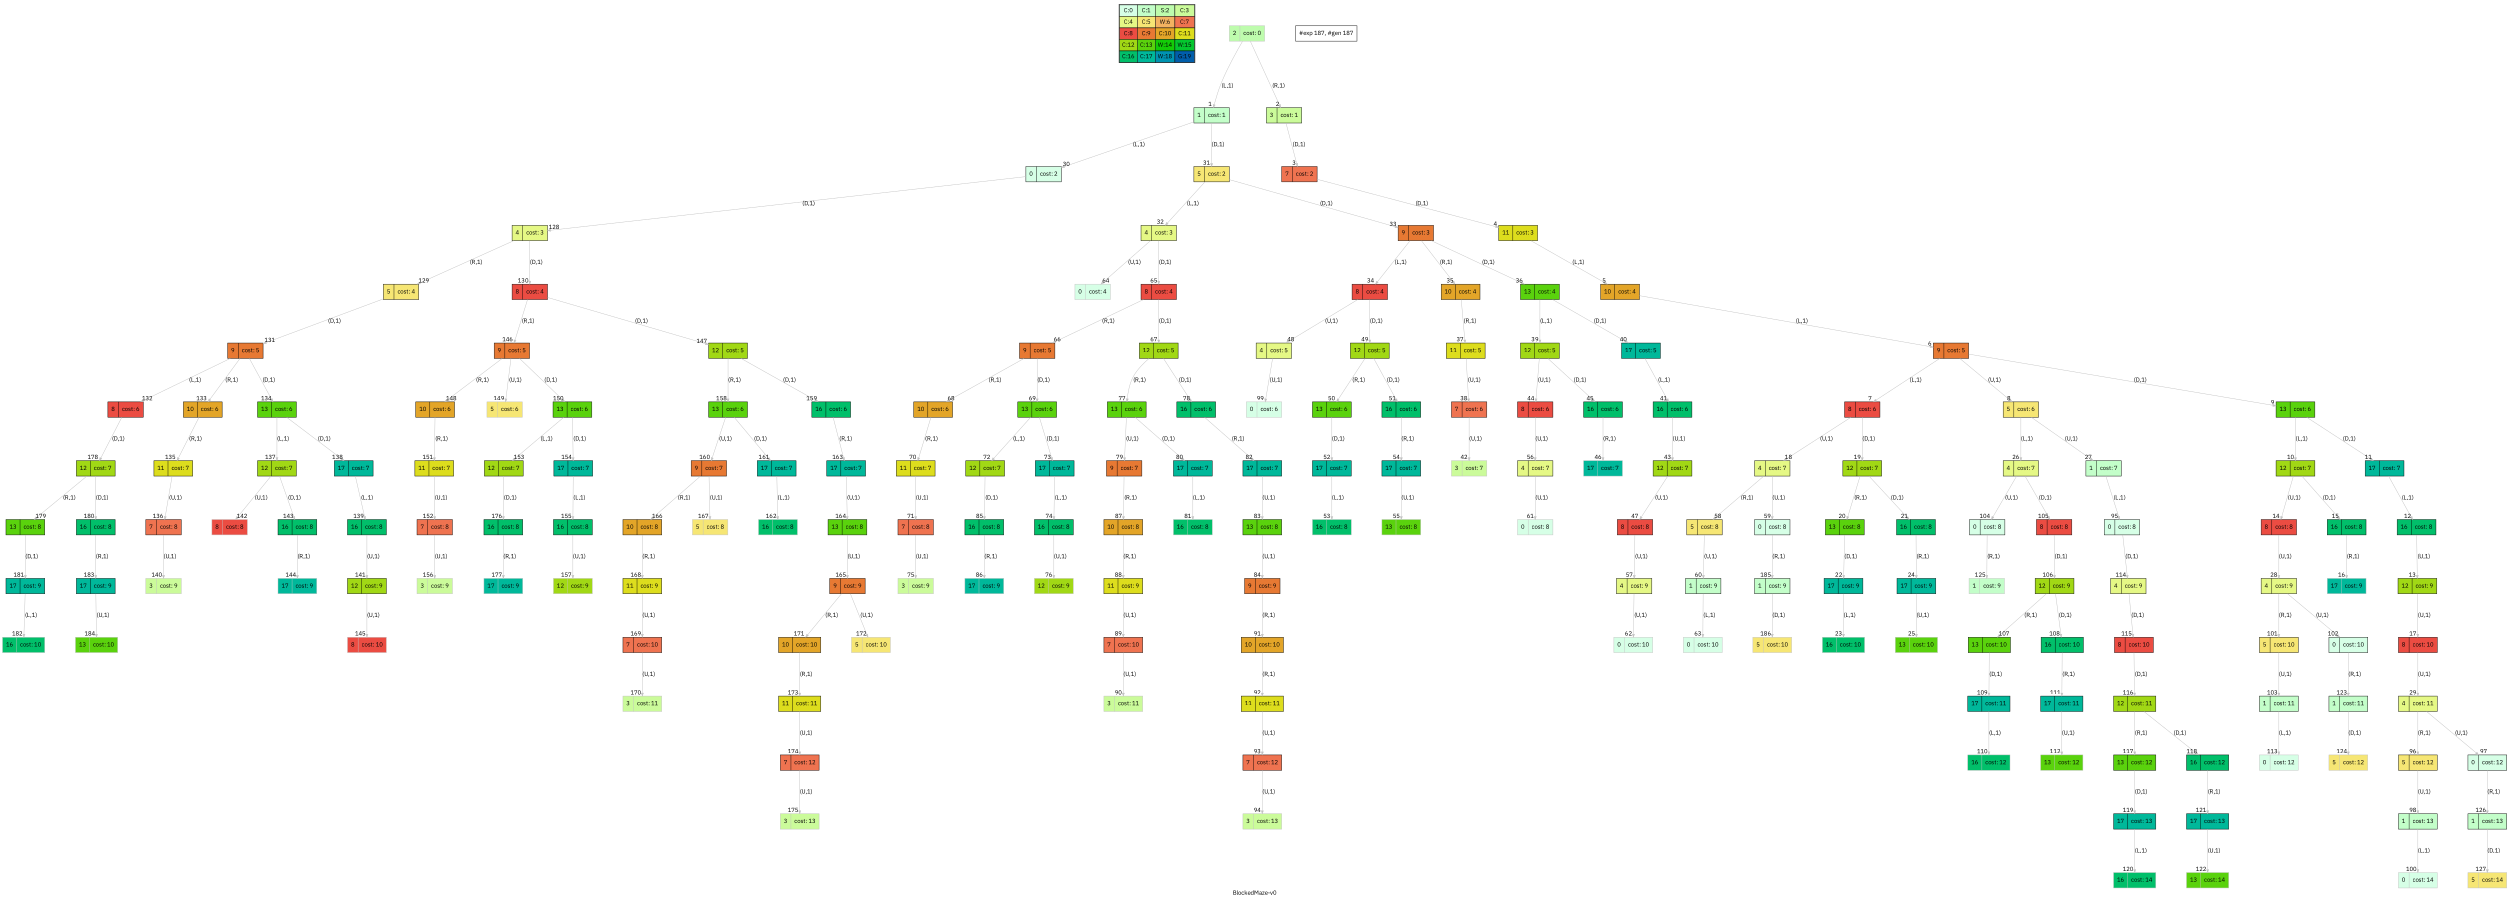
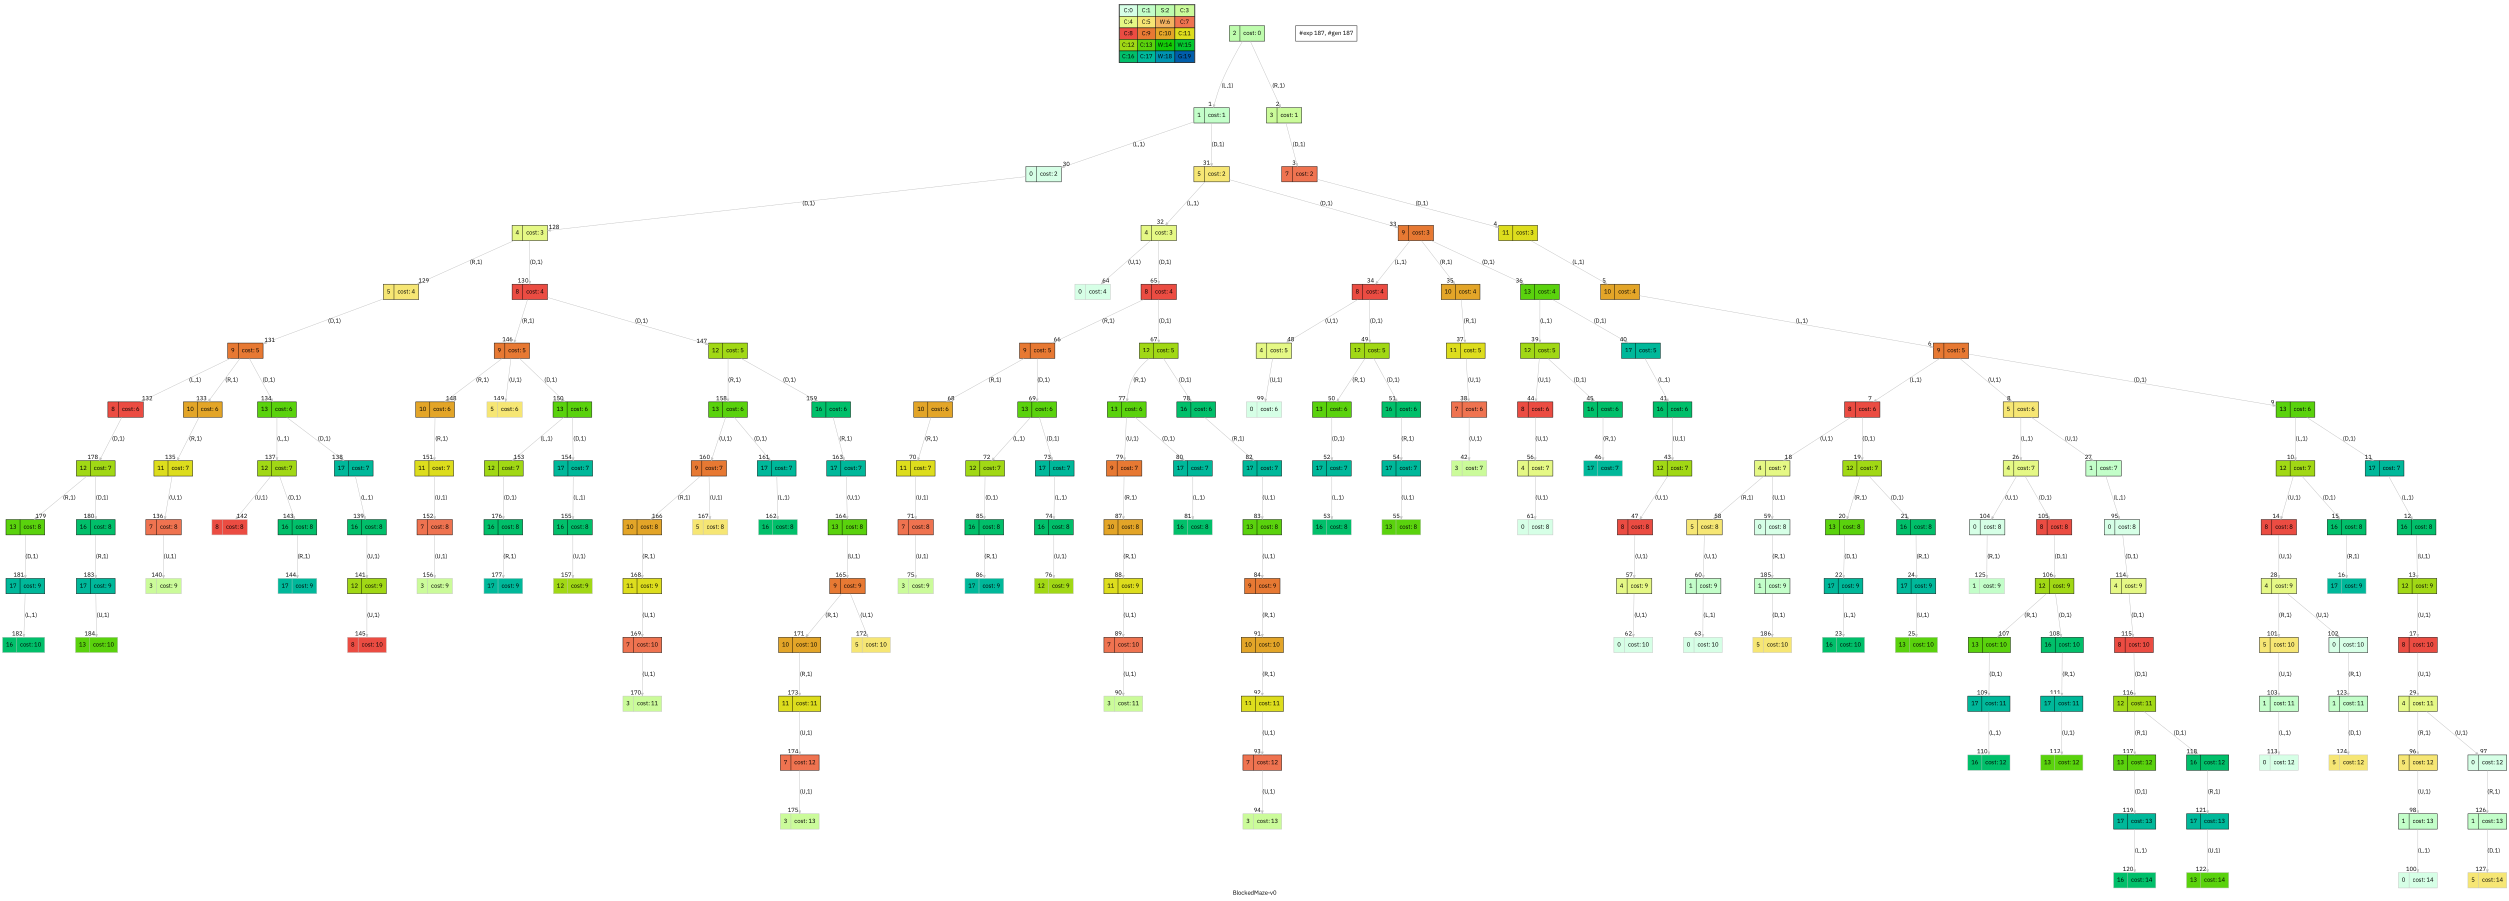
(1247, 33) -> (1247, 33)
